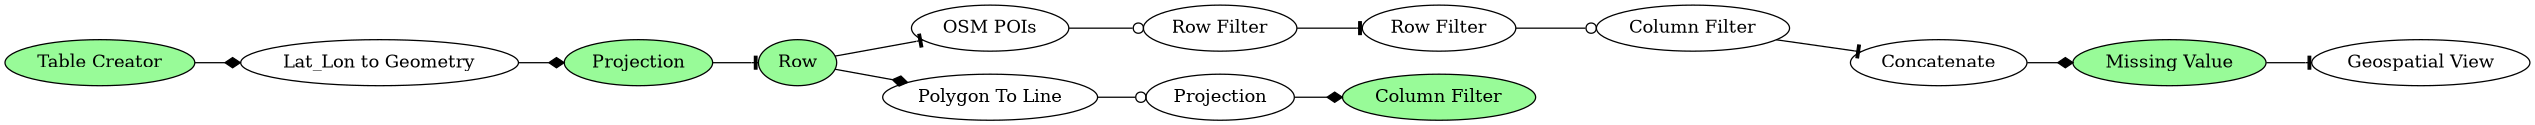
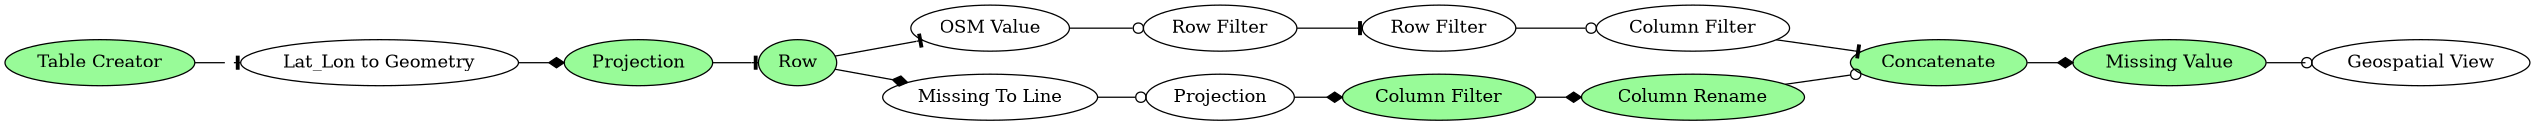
(990, 28) -> (990, 28)
(210, 63) -> (210, 63)
(1939, 63) -> (1939, 63)
(2286, 63) -> (2286, 63)
(990, 97) -> (990, 97)
none -> (1693, 97)
